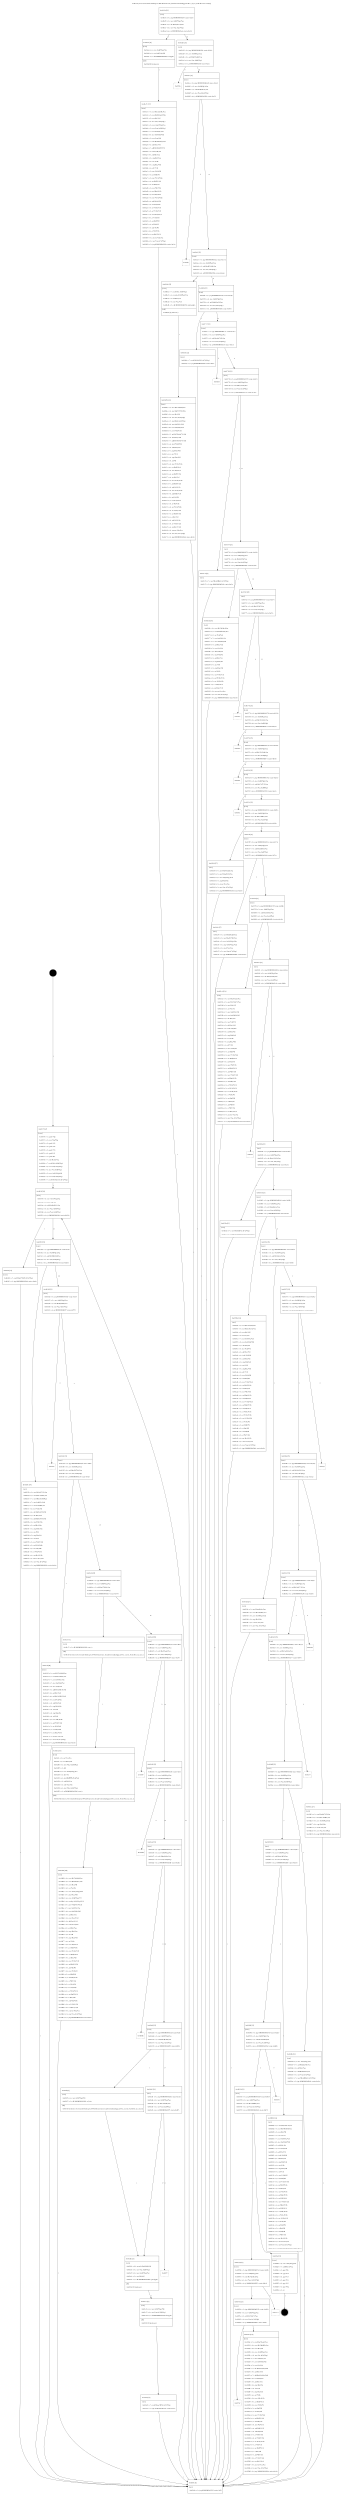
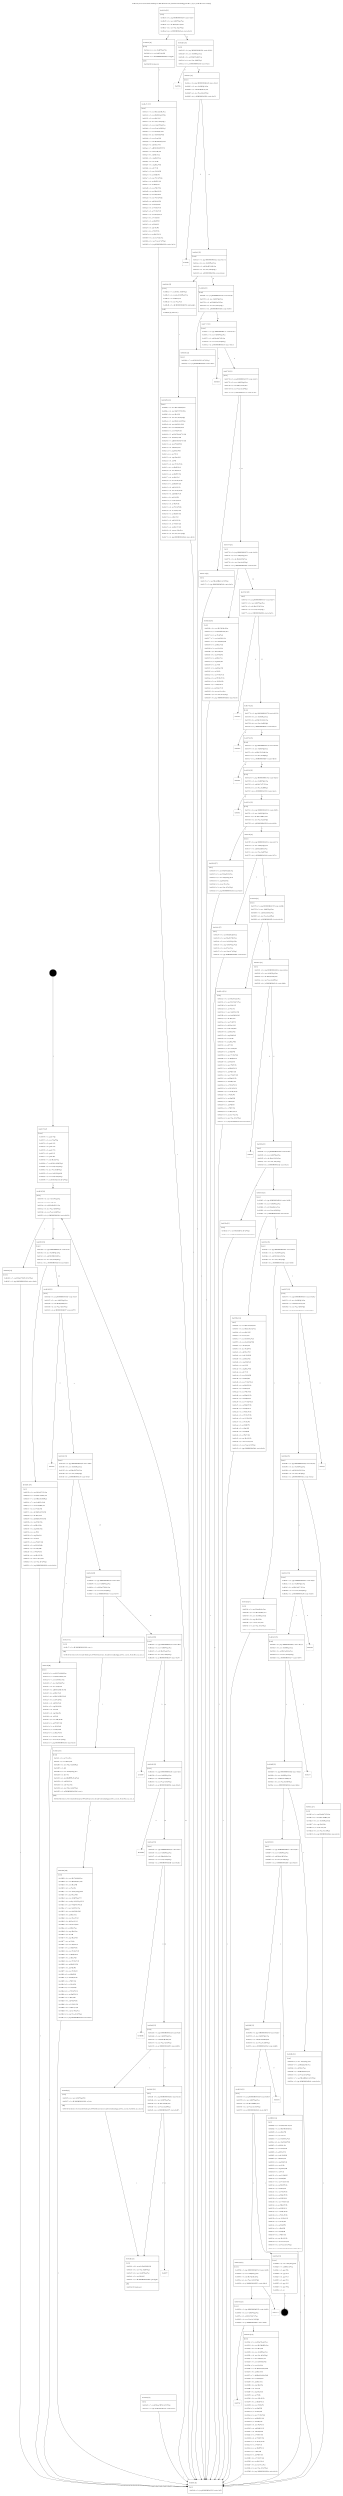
(156, 2312) -> none
